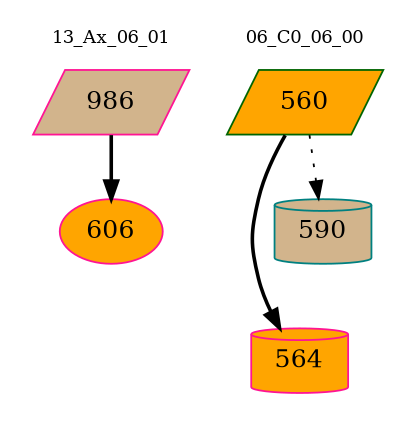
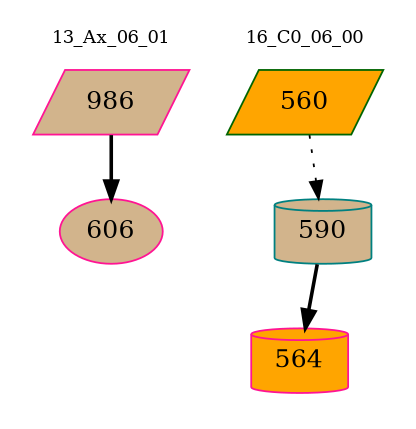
(305, 39) -> (305, 39)
(254, 222) -> (313, 287)
(111, 231) -> (111, 231)
